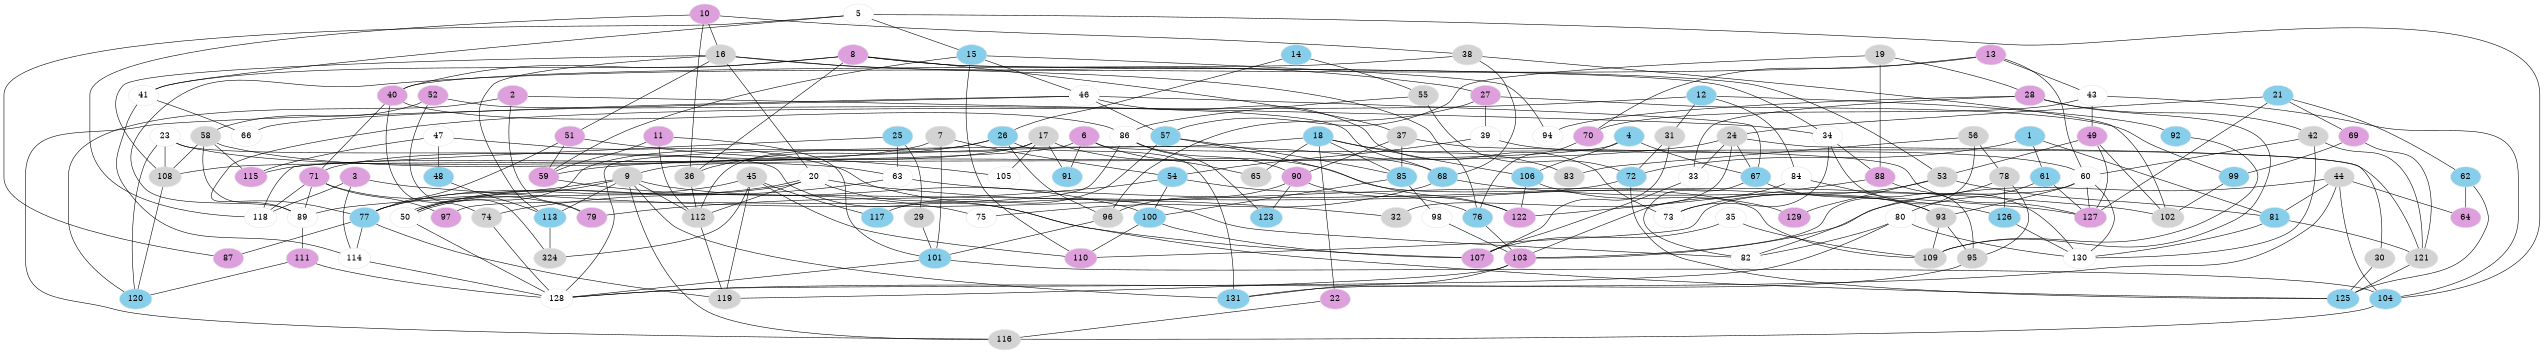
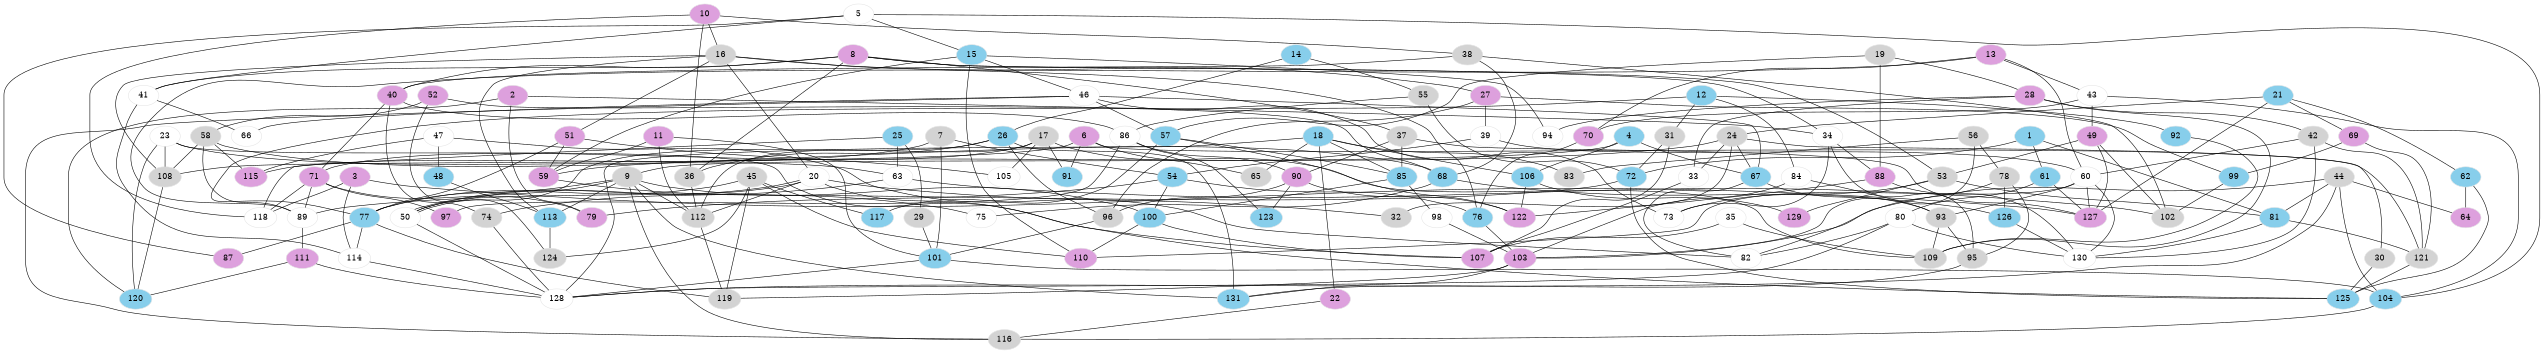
(550, 258) -> (550, 258)
